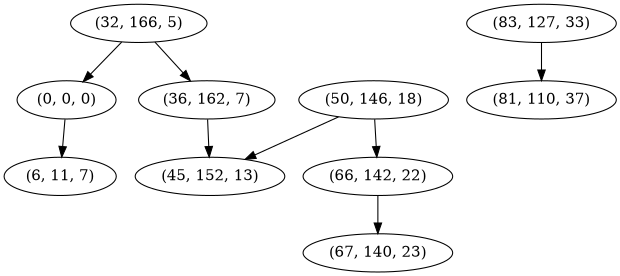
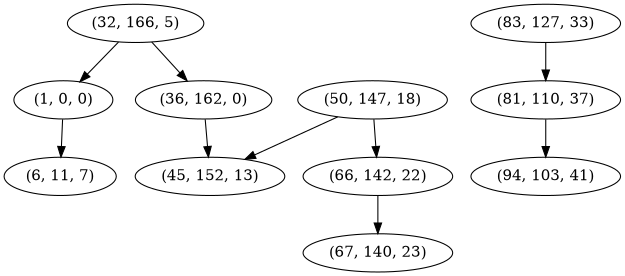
(67, 100) -> (63, 100)
(207, 100) -> (204, 100)
(374, 100) -> (373, 100)
none -> (546, 176)
